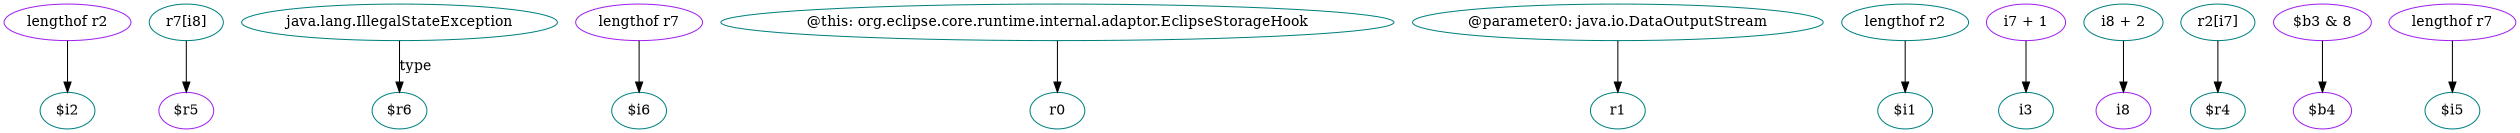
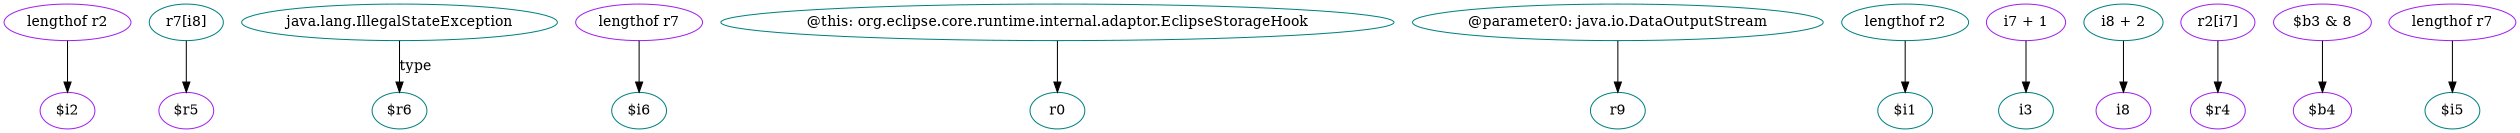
(2218, 22) -> (2218, 22)
(68, 111) -> (68, 111)
(1618, 111) -> (1618, 111)
(2218, 111) -> (2218, 111)
